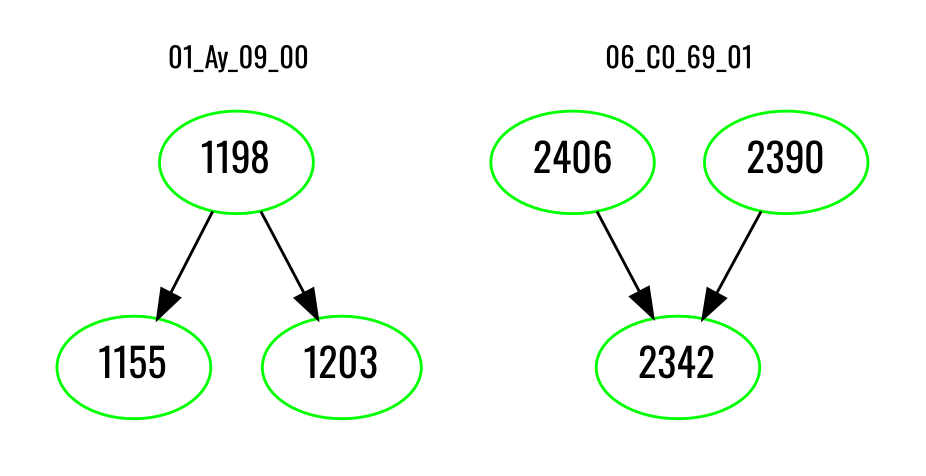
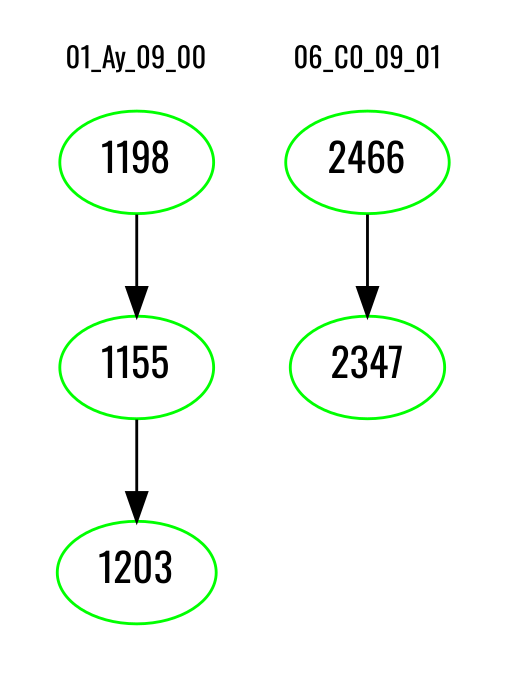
(679, 61) -> (367, 61)
(573, 162) -> (367, 162)
(786, 162) -> none
(282, 252) -> (137, 456)
(678, 367) -> (367, 367)
